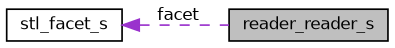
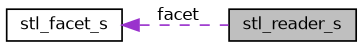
(309, 25) -> (293, 25)
